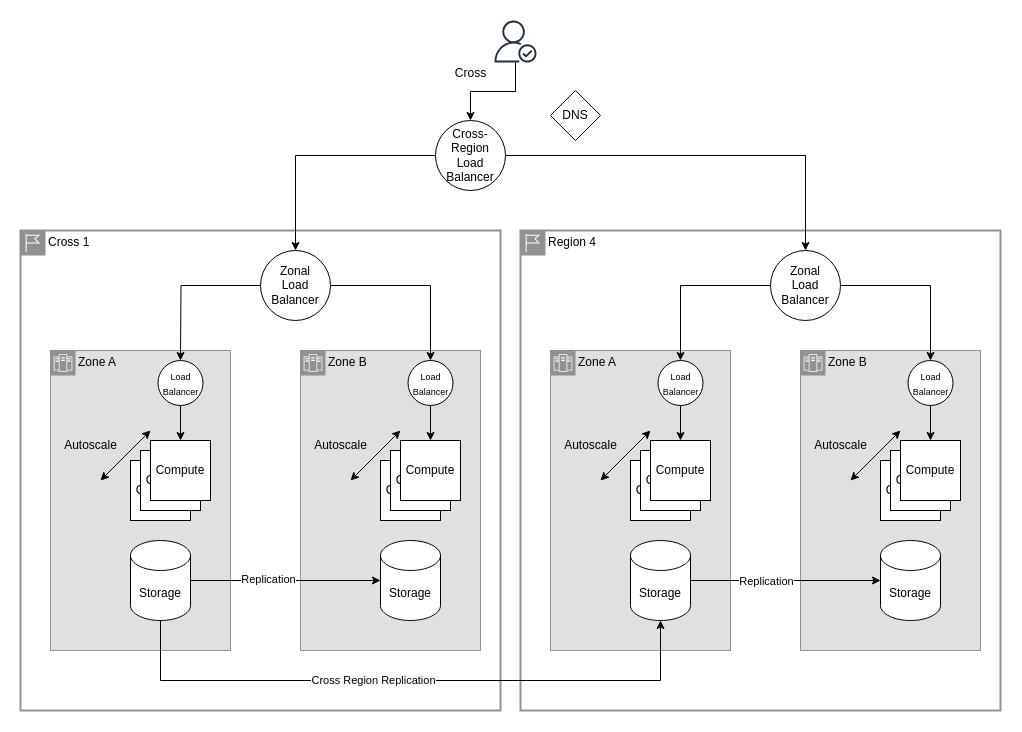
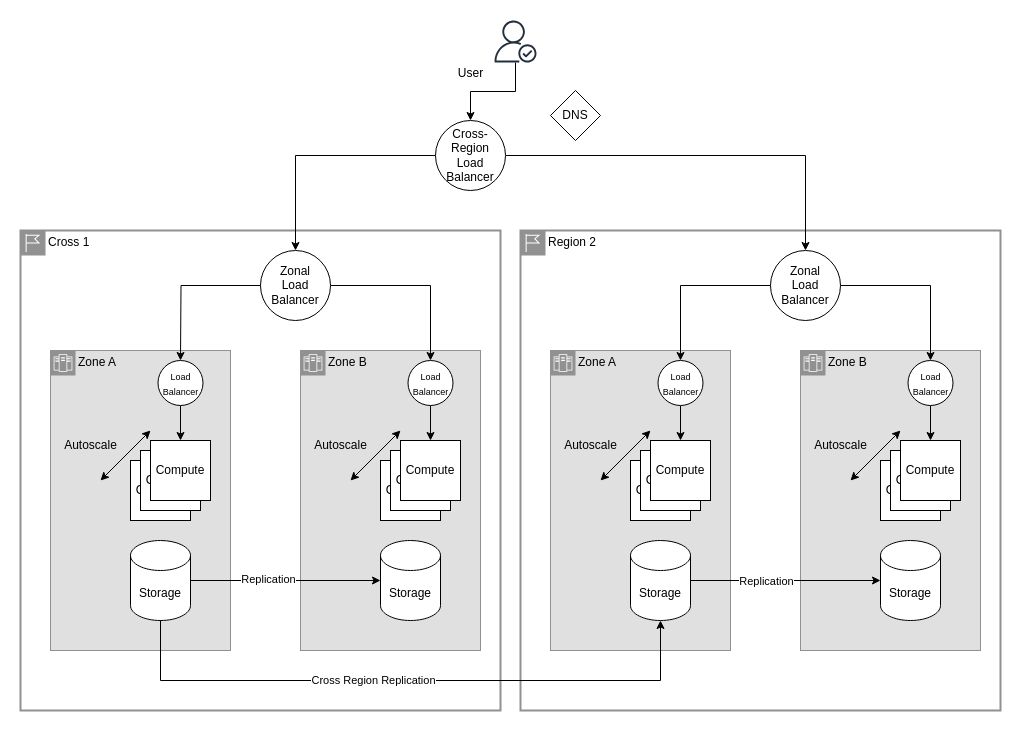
(471, 74) -> (471, 74)
(572, 243) -> (572, 243)
